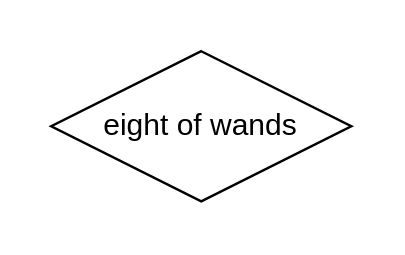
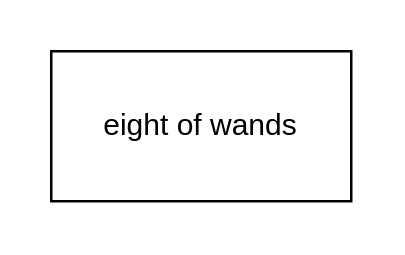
(201, 126) -> (201, 126)
